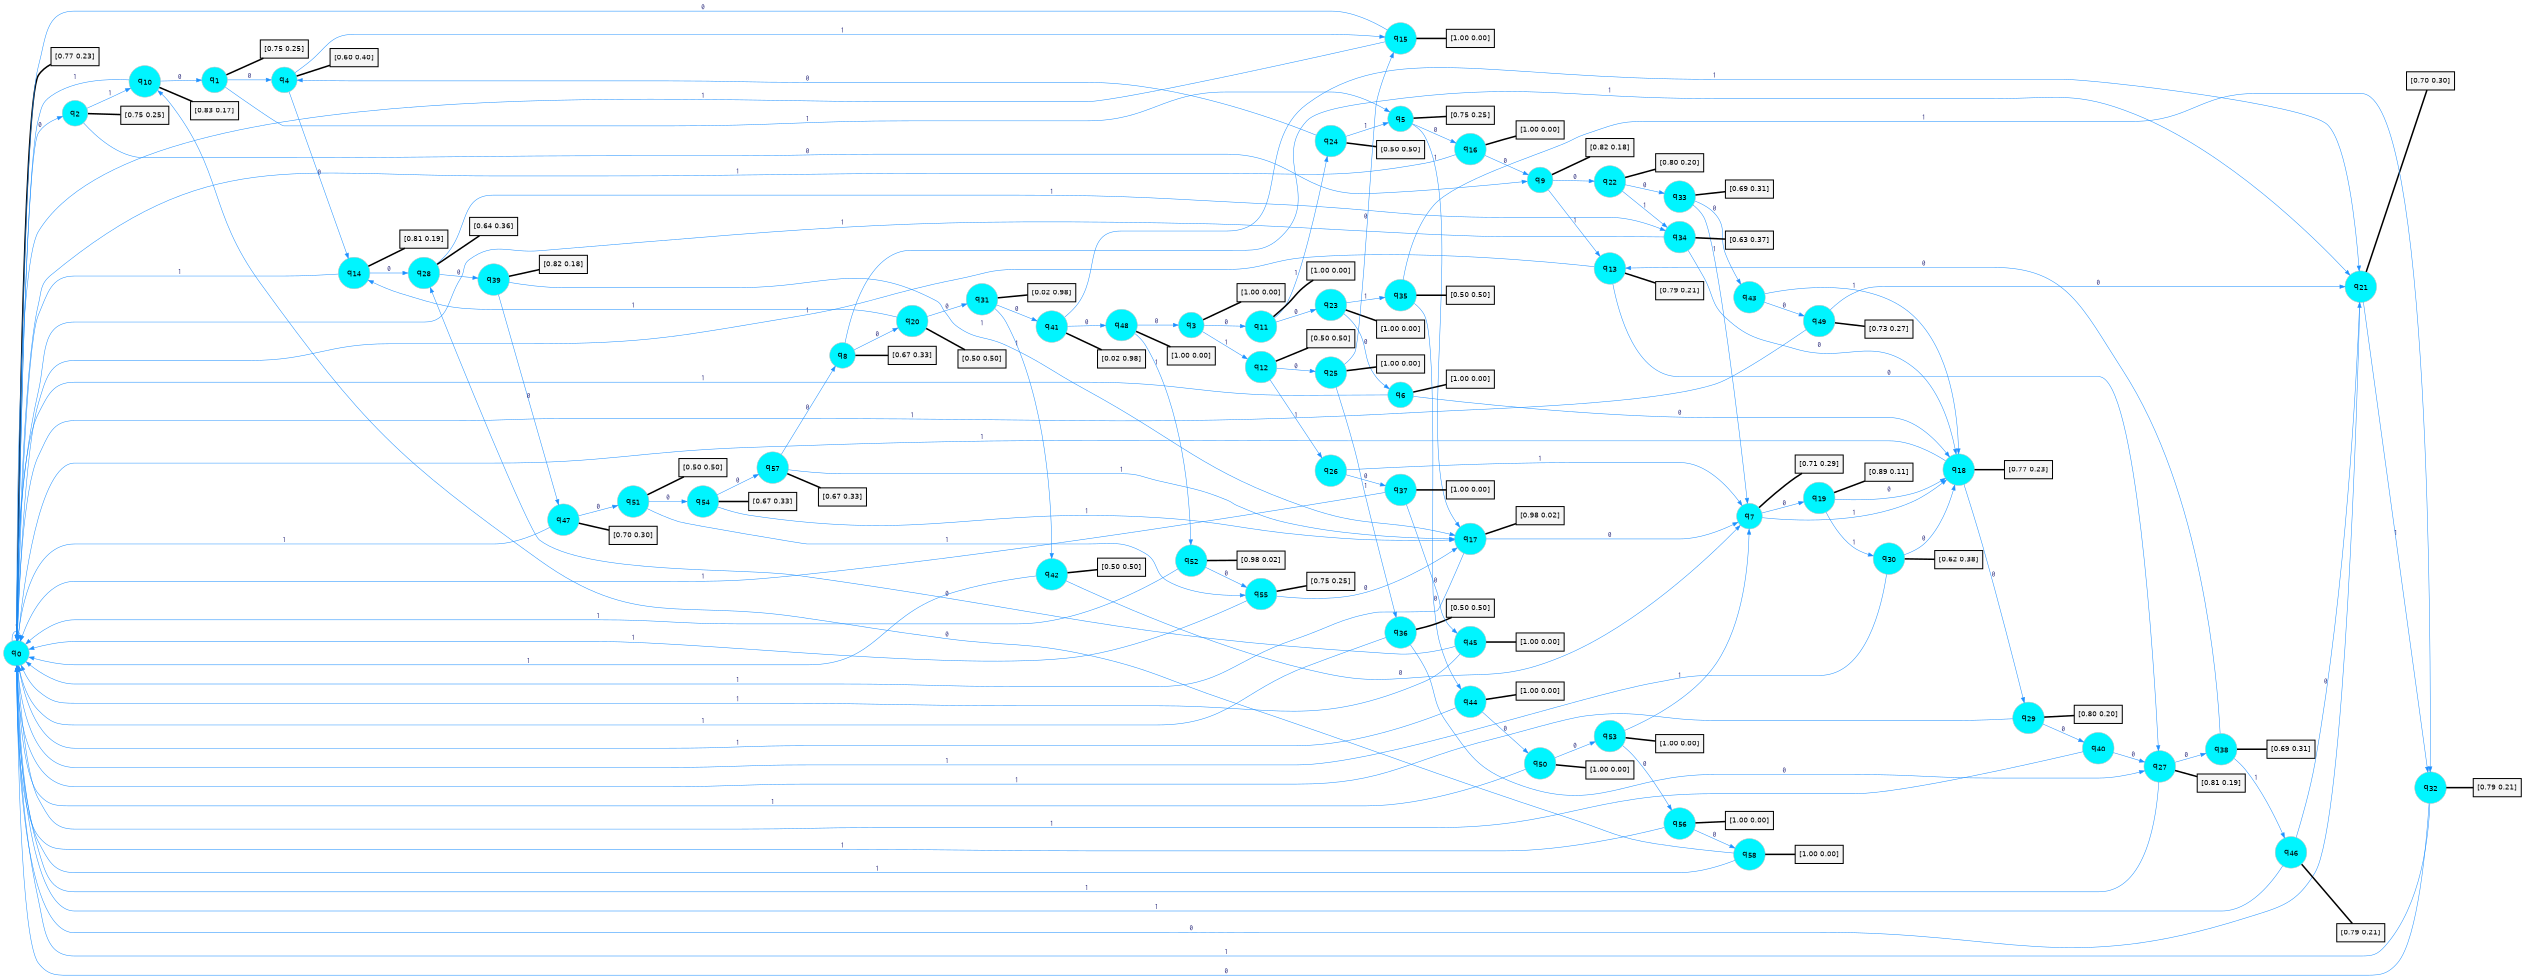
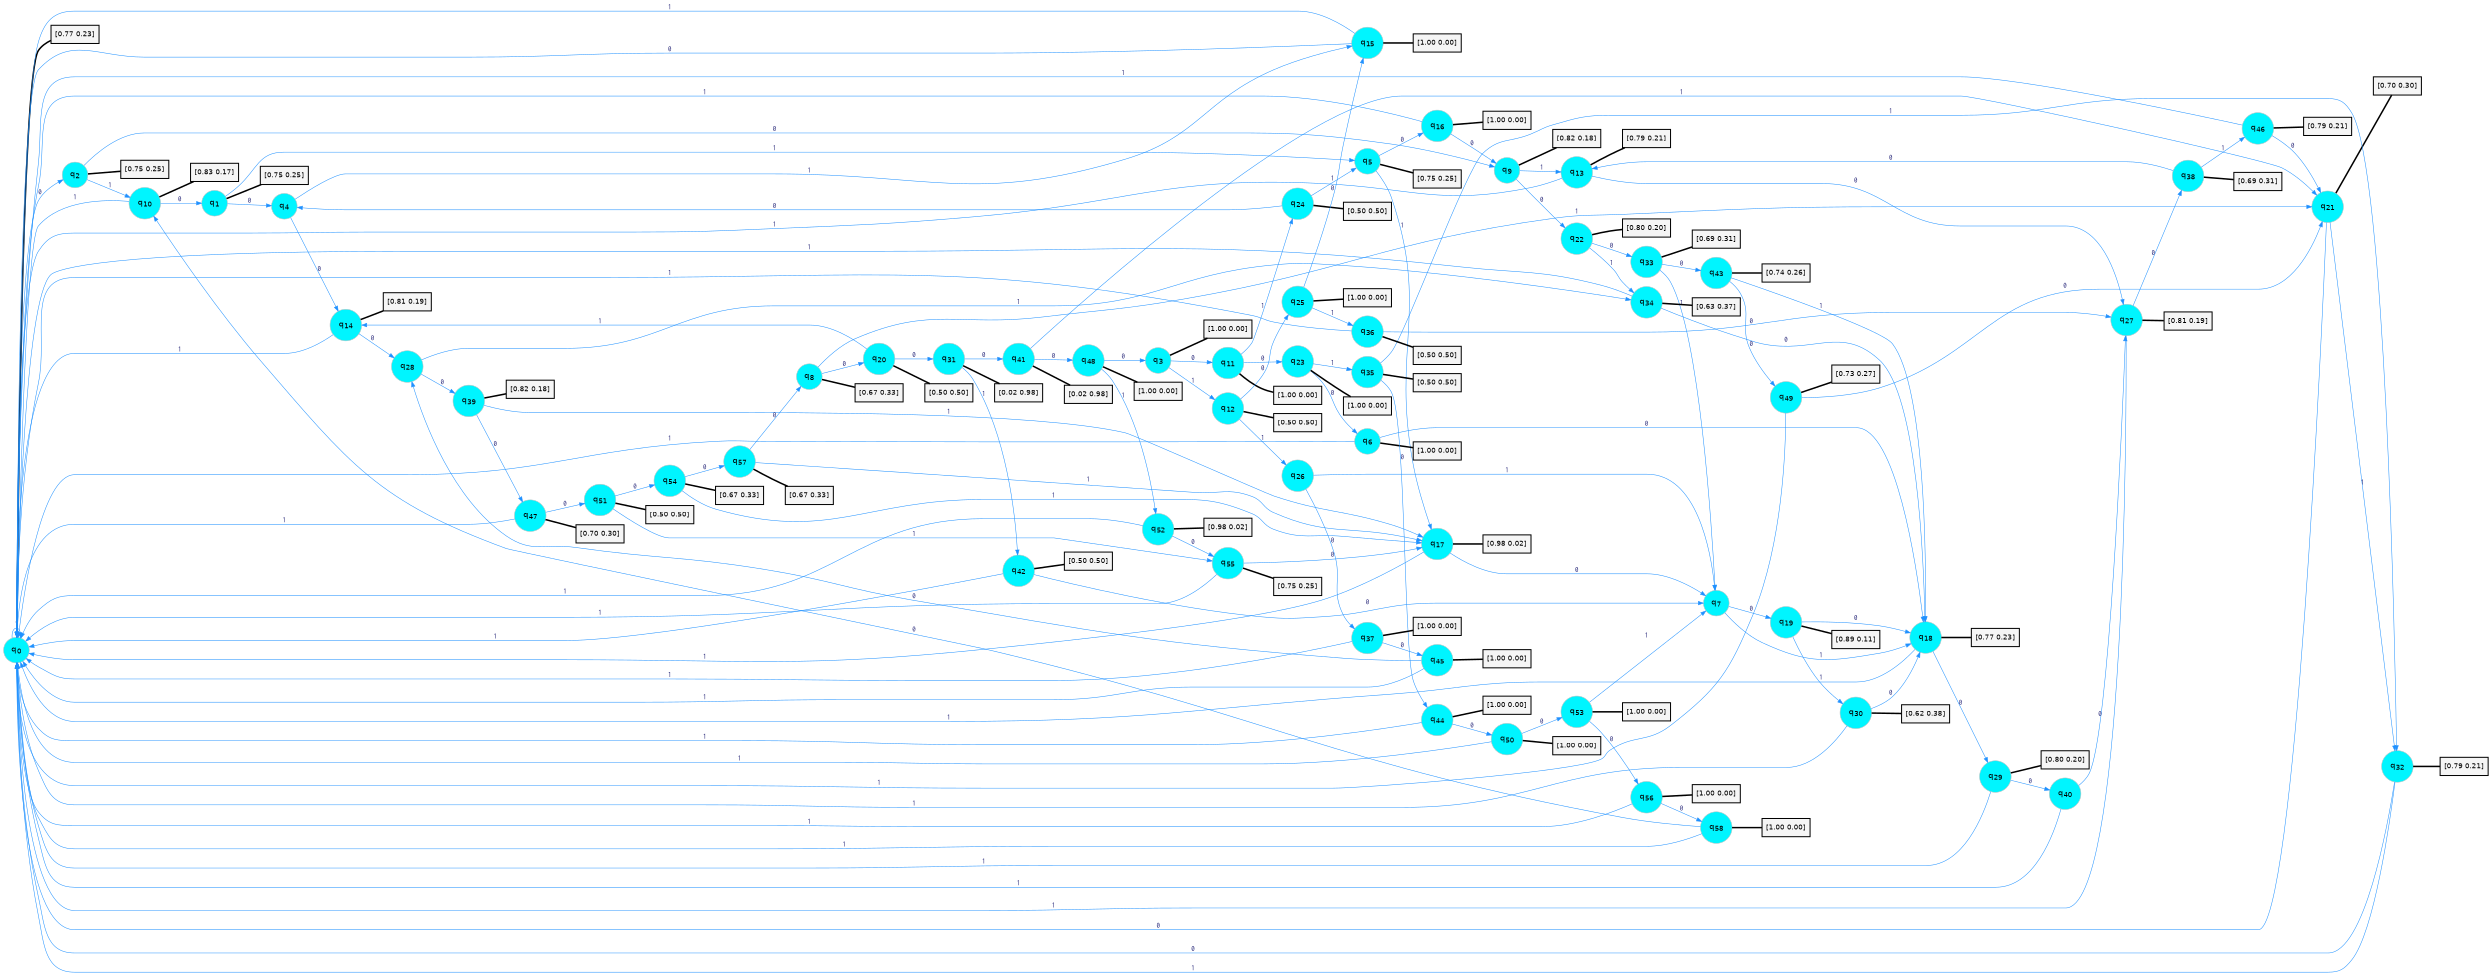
(354, 58) -> none
(494, 226) -> none
none -> (1786, 273)
(1819, 464) -> none
